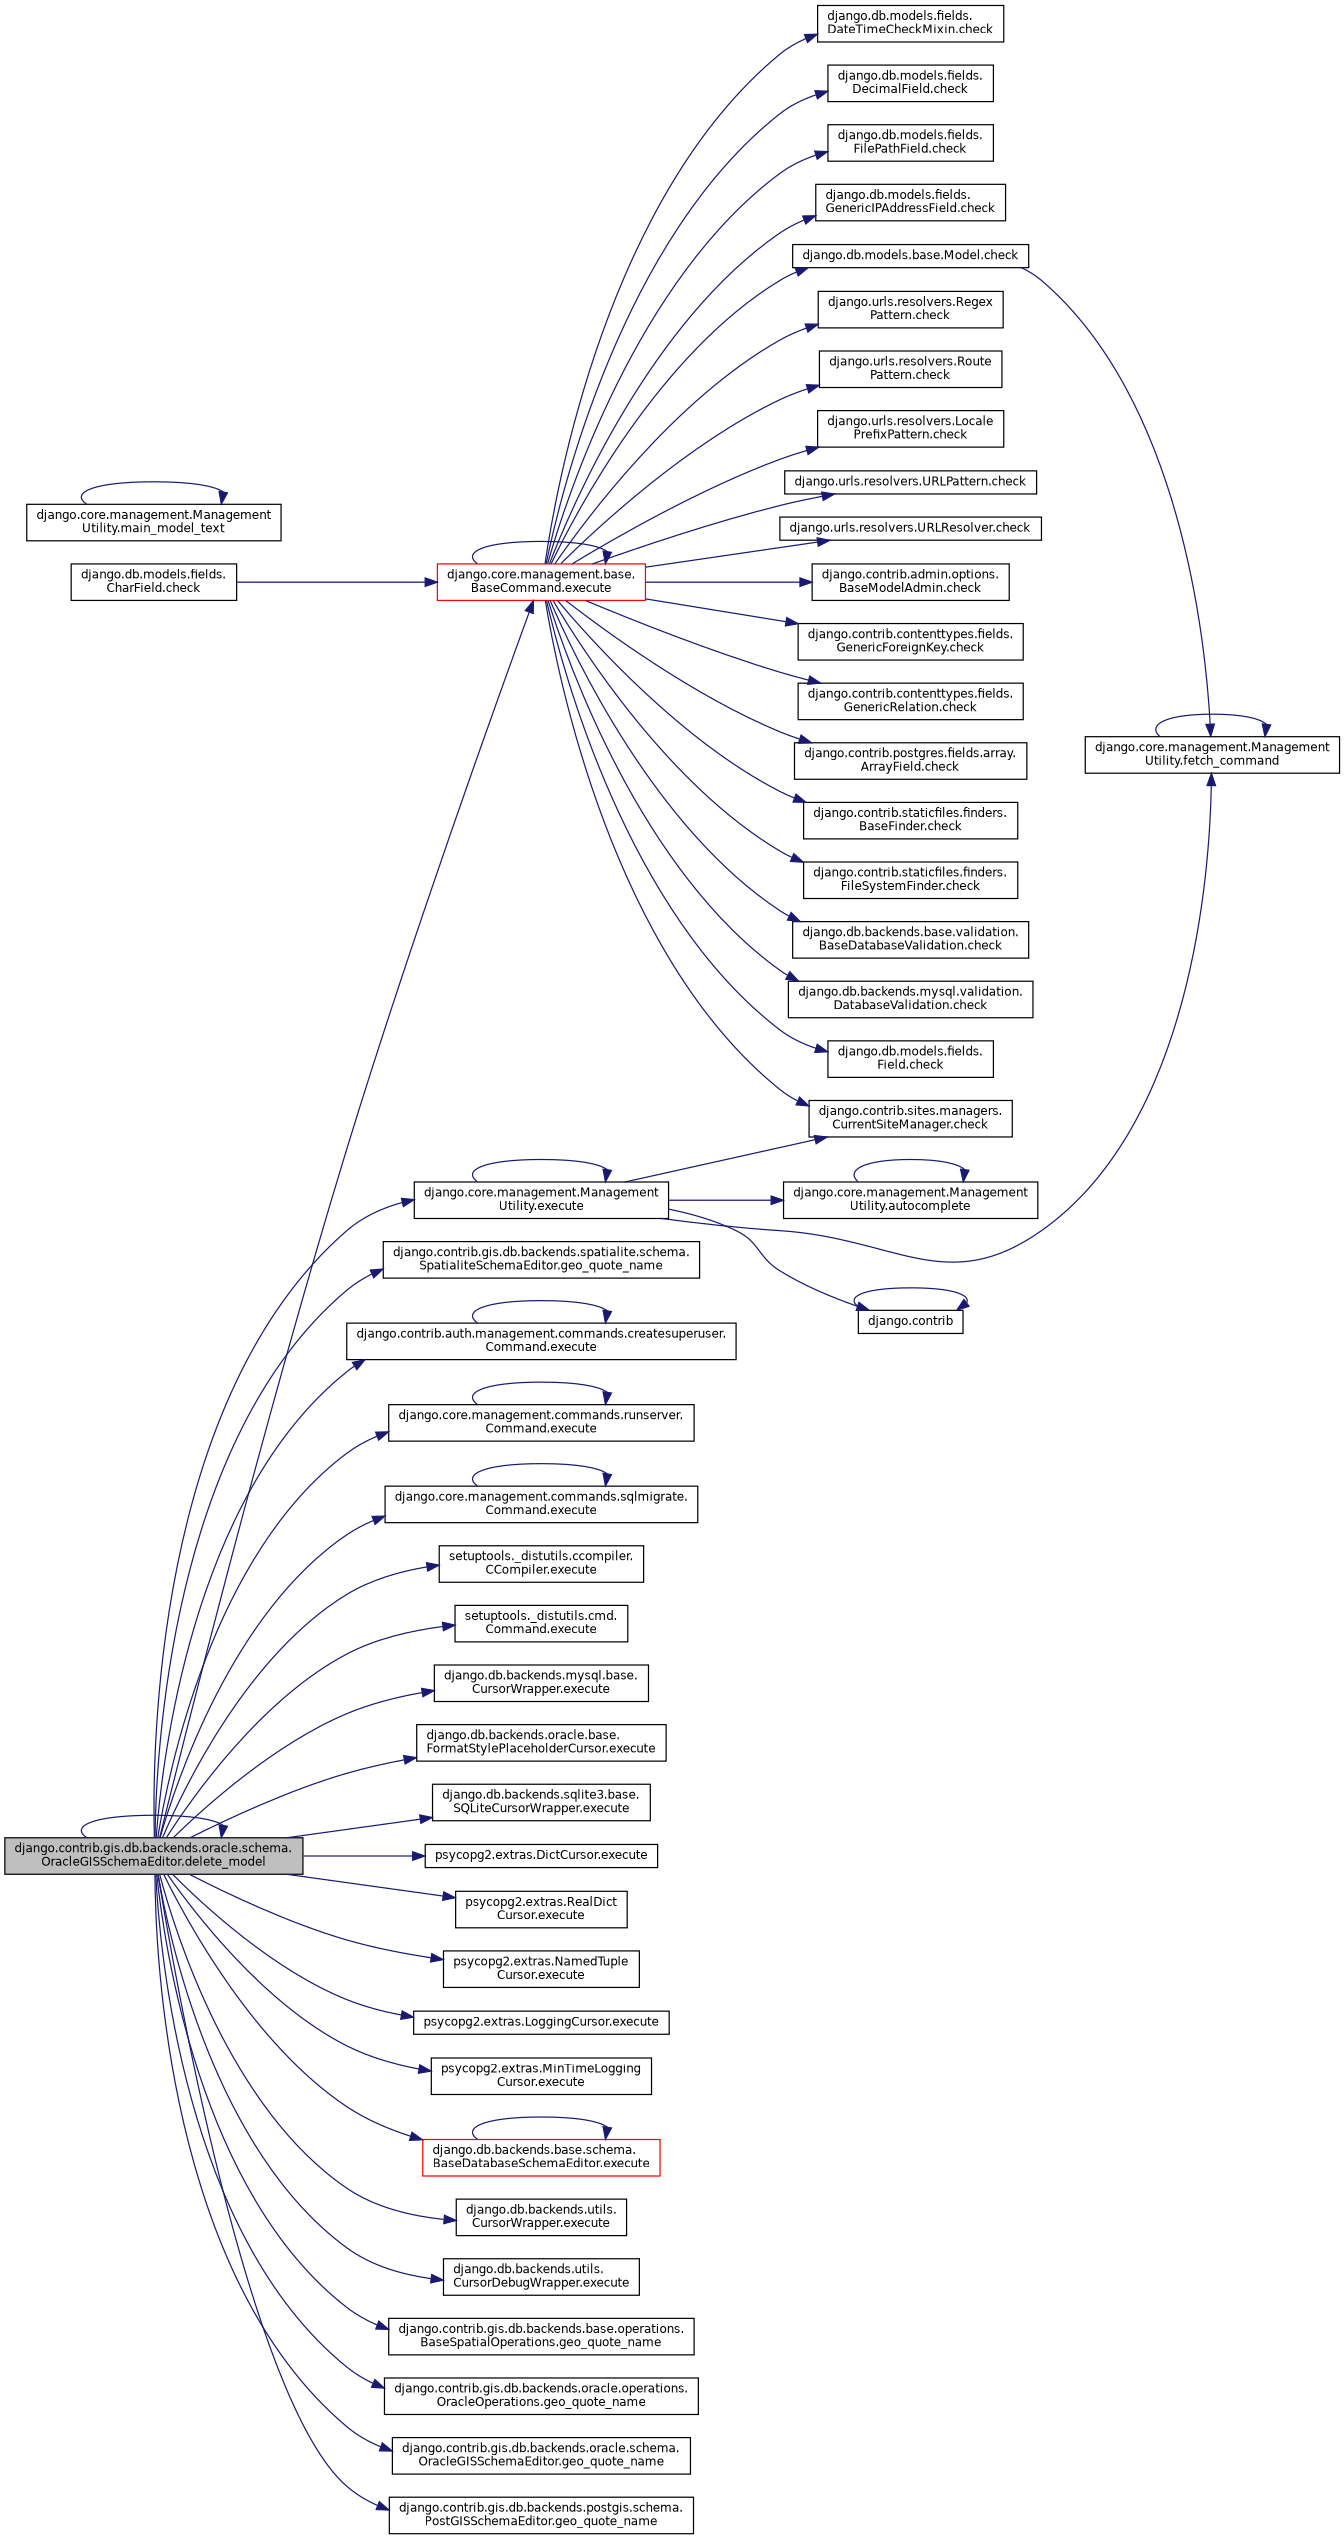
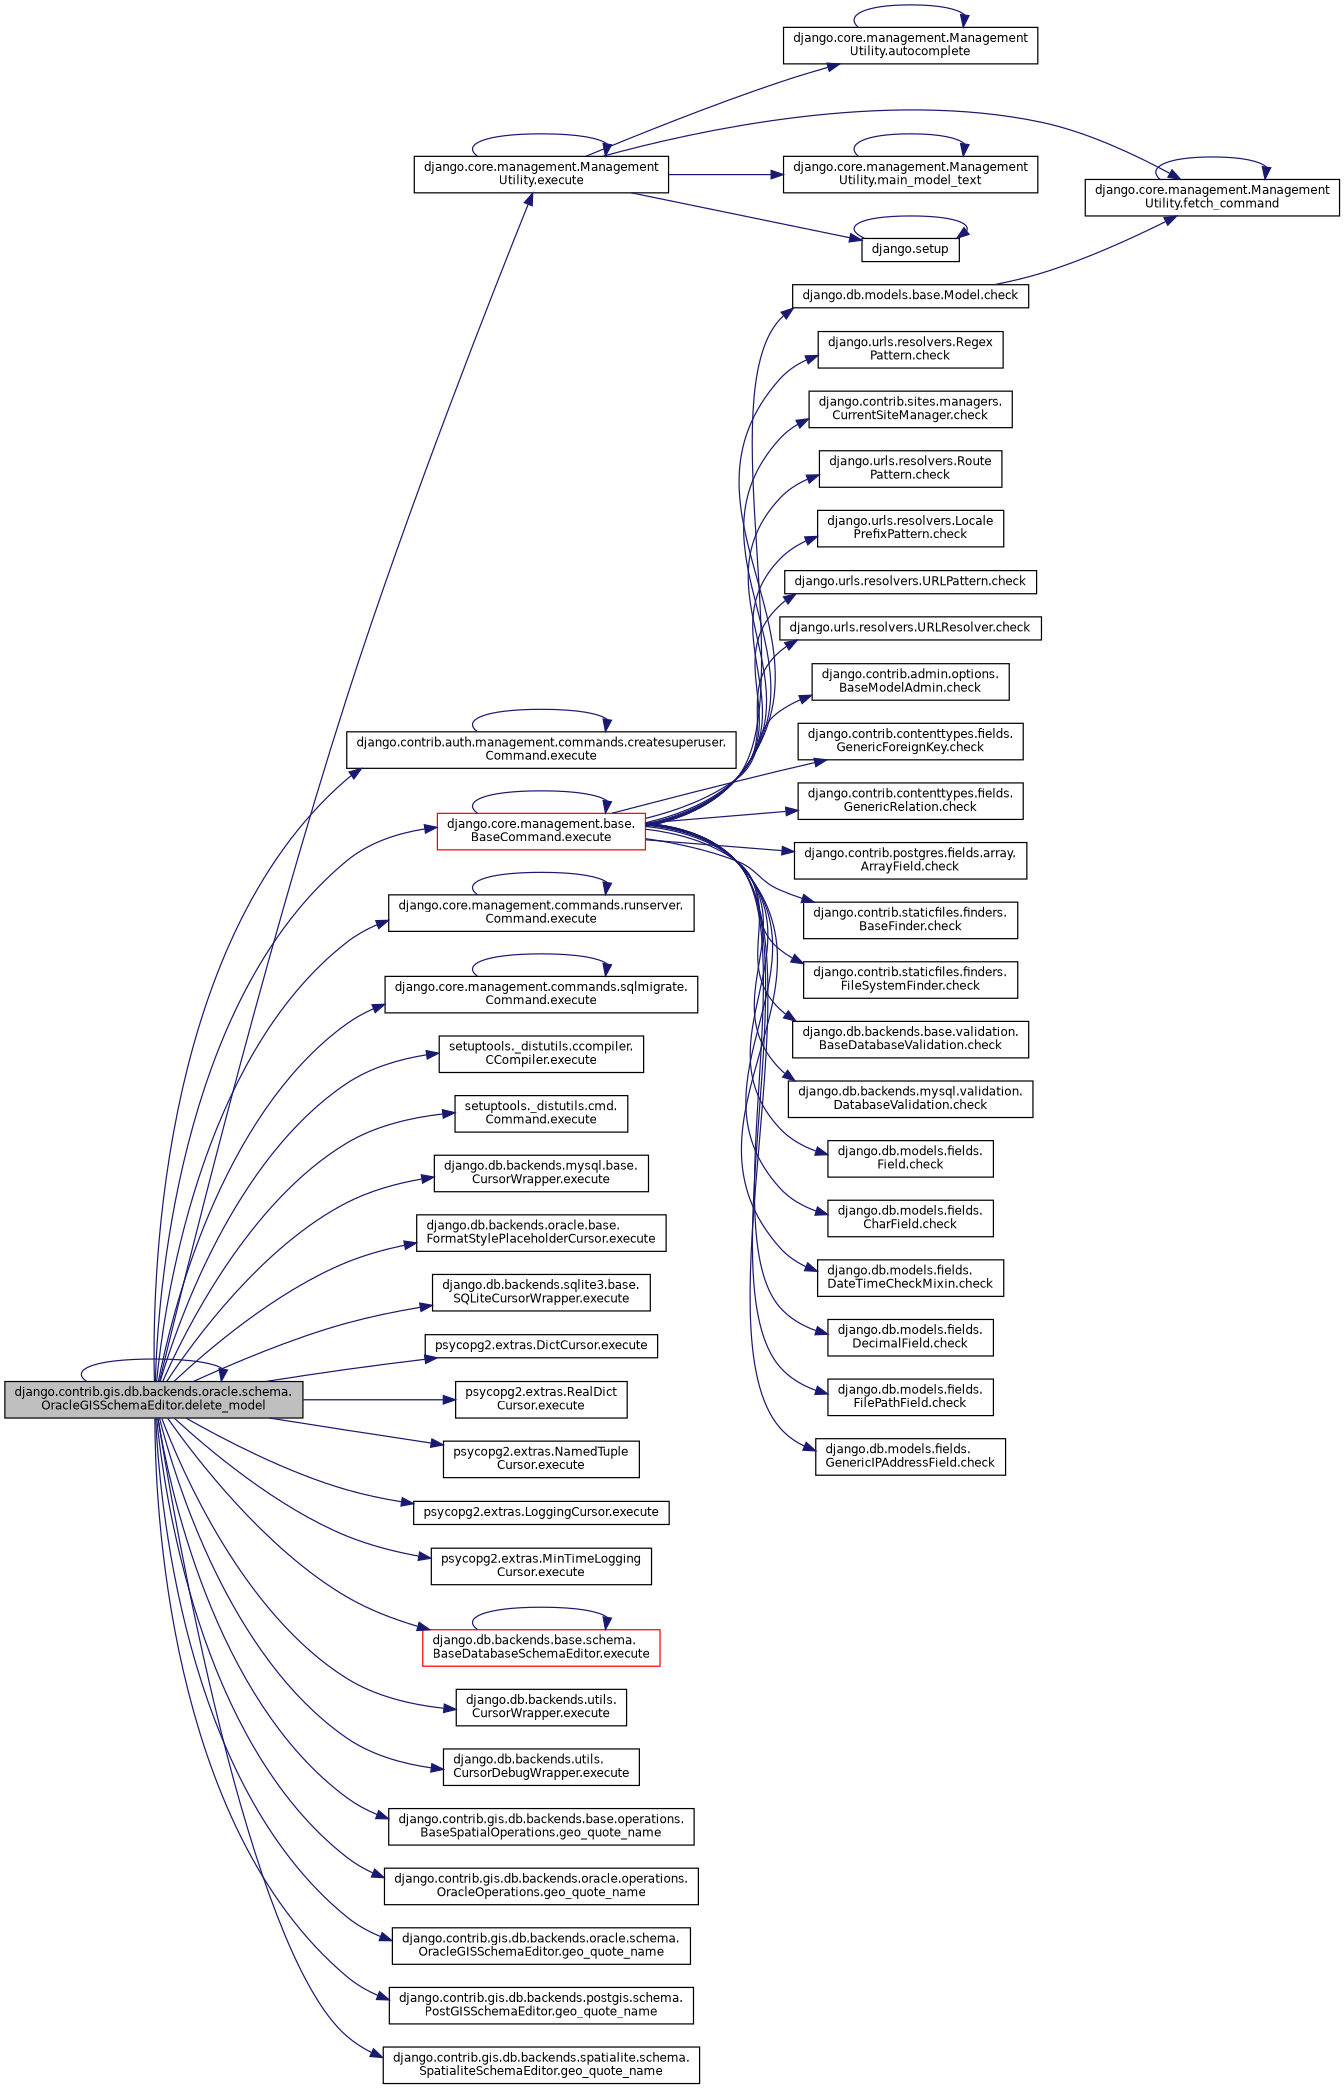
(331, 582) -> (766, 996)
(720, 1161) -> (720, 175)
(911, 1322) -> (911, 250)
